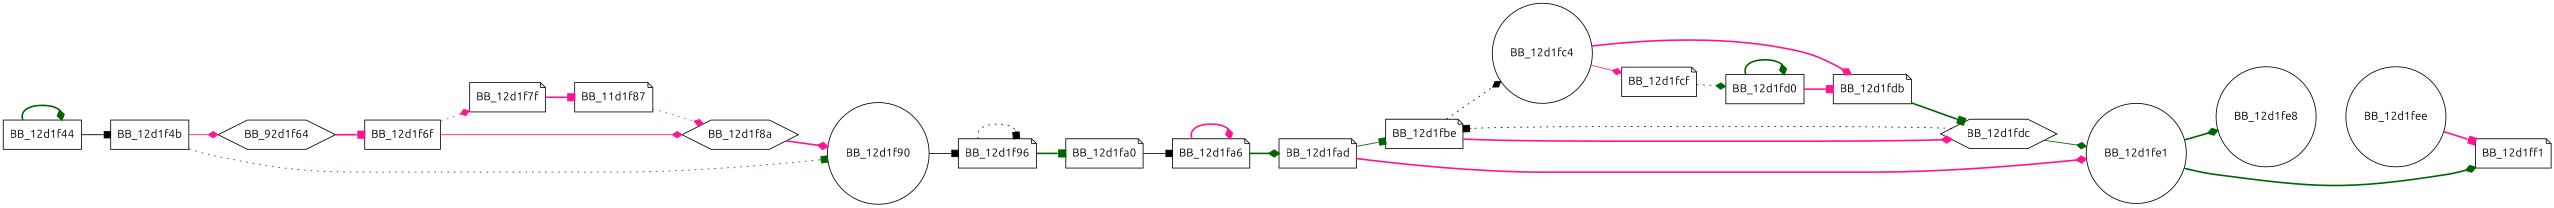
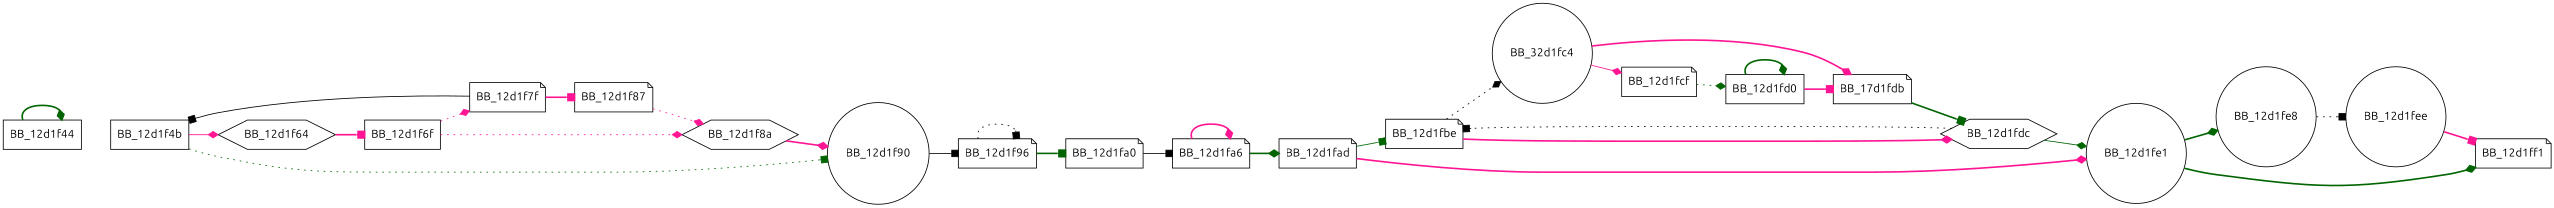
(1542, 53) -> (1542, 53)
(1872, 89) -> (1872, 89)
(614, 97) -> (614, 97)
none -> (2327, 117)
(92, 135) -> (333, 99)
(277, 135) -> (277, 135)
(556, 135) -> (556, 135)
